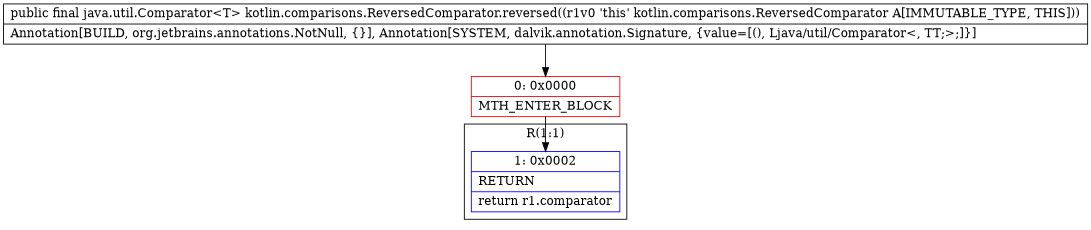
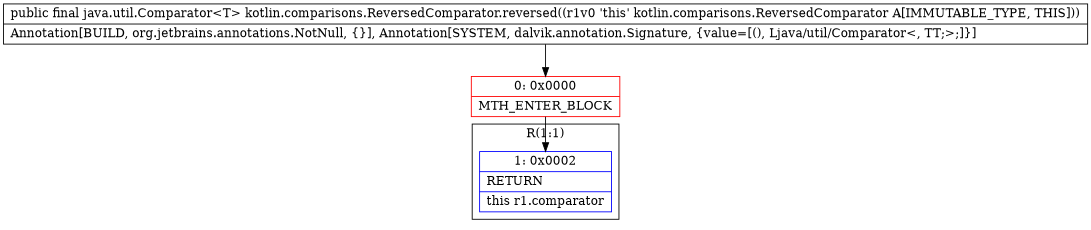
(546, 201) -> (546, 201)
